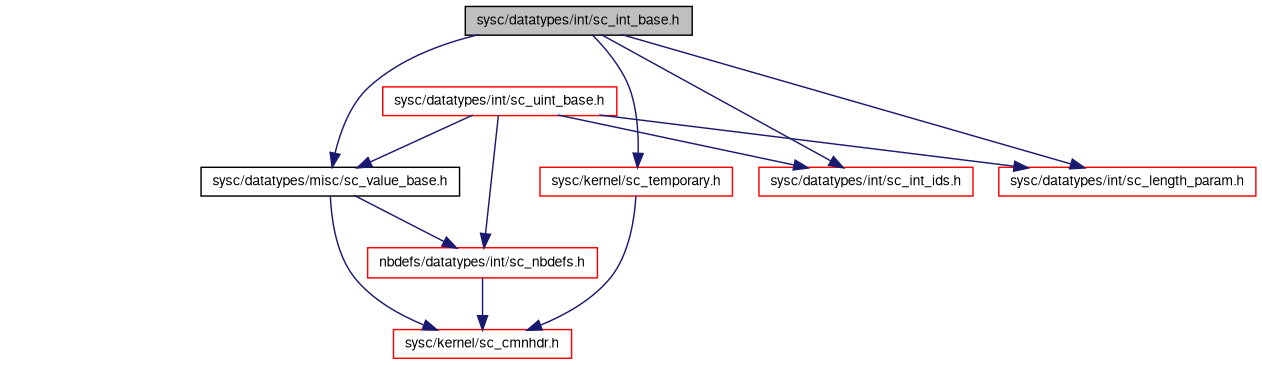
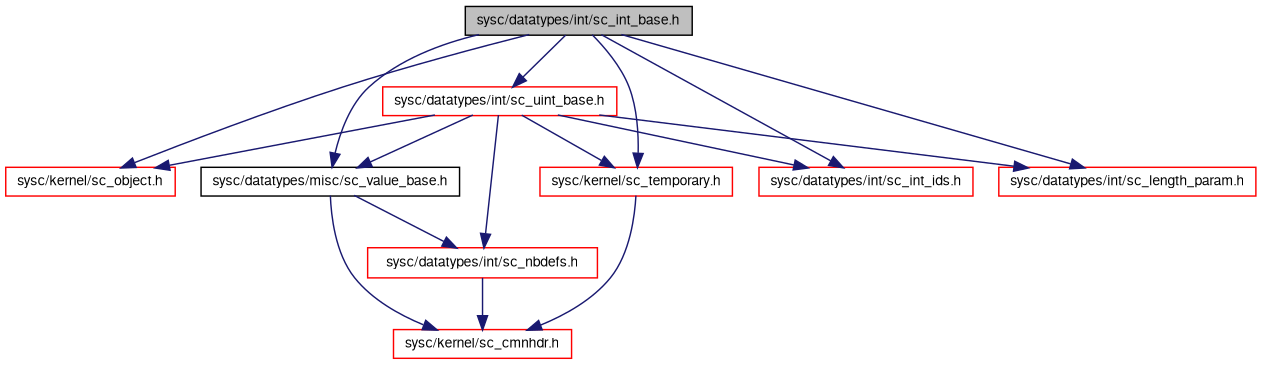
none -> (544, 56)
none -> (562, 138)
none -> (90, 182)
(483, 263) -> (483, 263)
